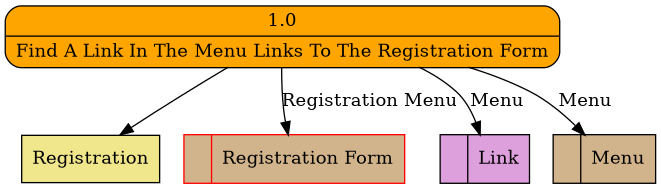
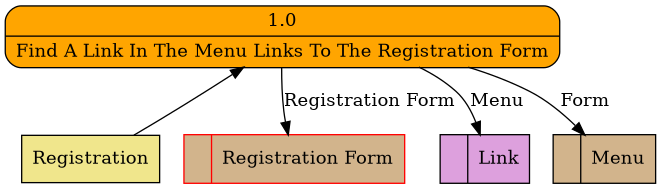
(179, 97) -> (183, 105)
(370, 101) -> (370, 101)
(585, 101) -> (585, 101)
